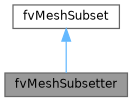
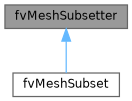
(66, 57) -> (66, 57)
